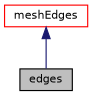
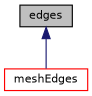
(46, 54) -> (46, 54)
